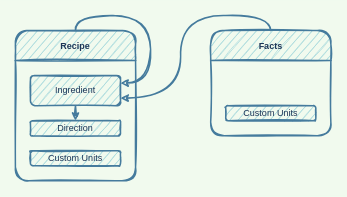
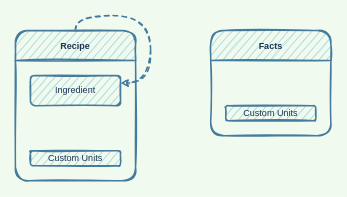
(142, 25) -> (142, 25)
(184, 37) -> none
(75, 114) -> none
(75, 128) -> none
